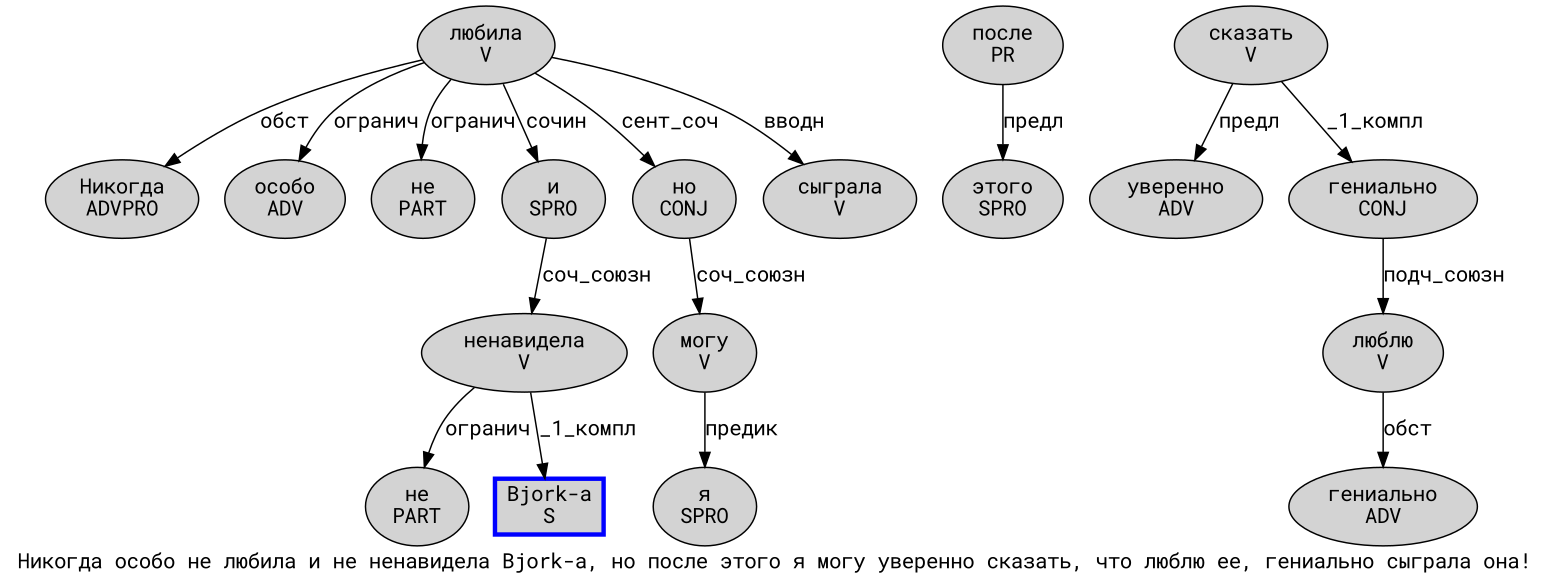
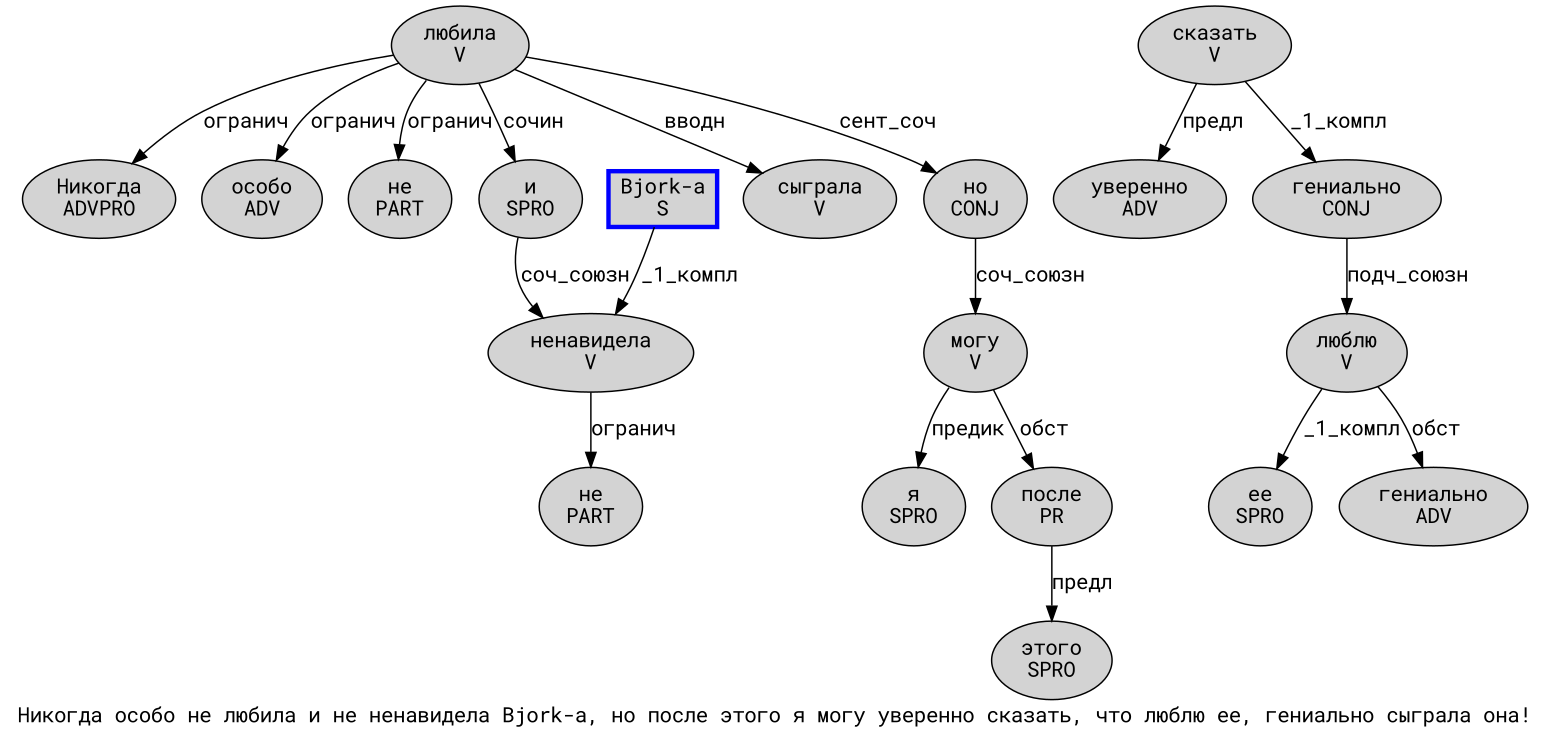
(285, 122) -> (246, 122)
none -> (1010, 423)
(537, 428) -> (640, 265)
none -> (1260, 507)
